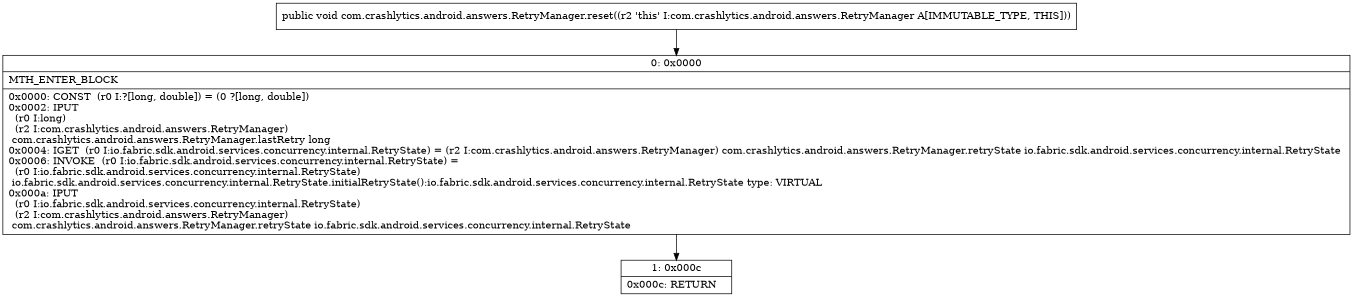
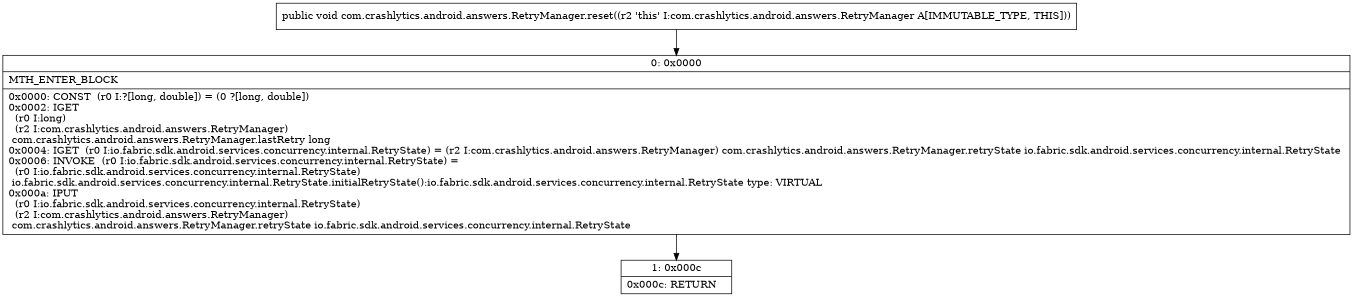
(47, 108) -> (47, 108)
